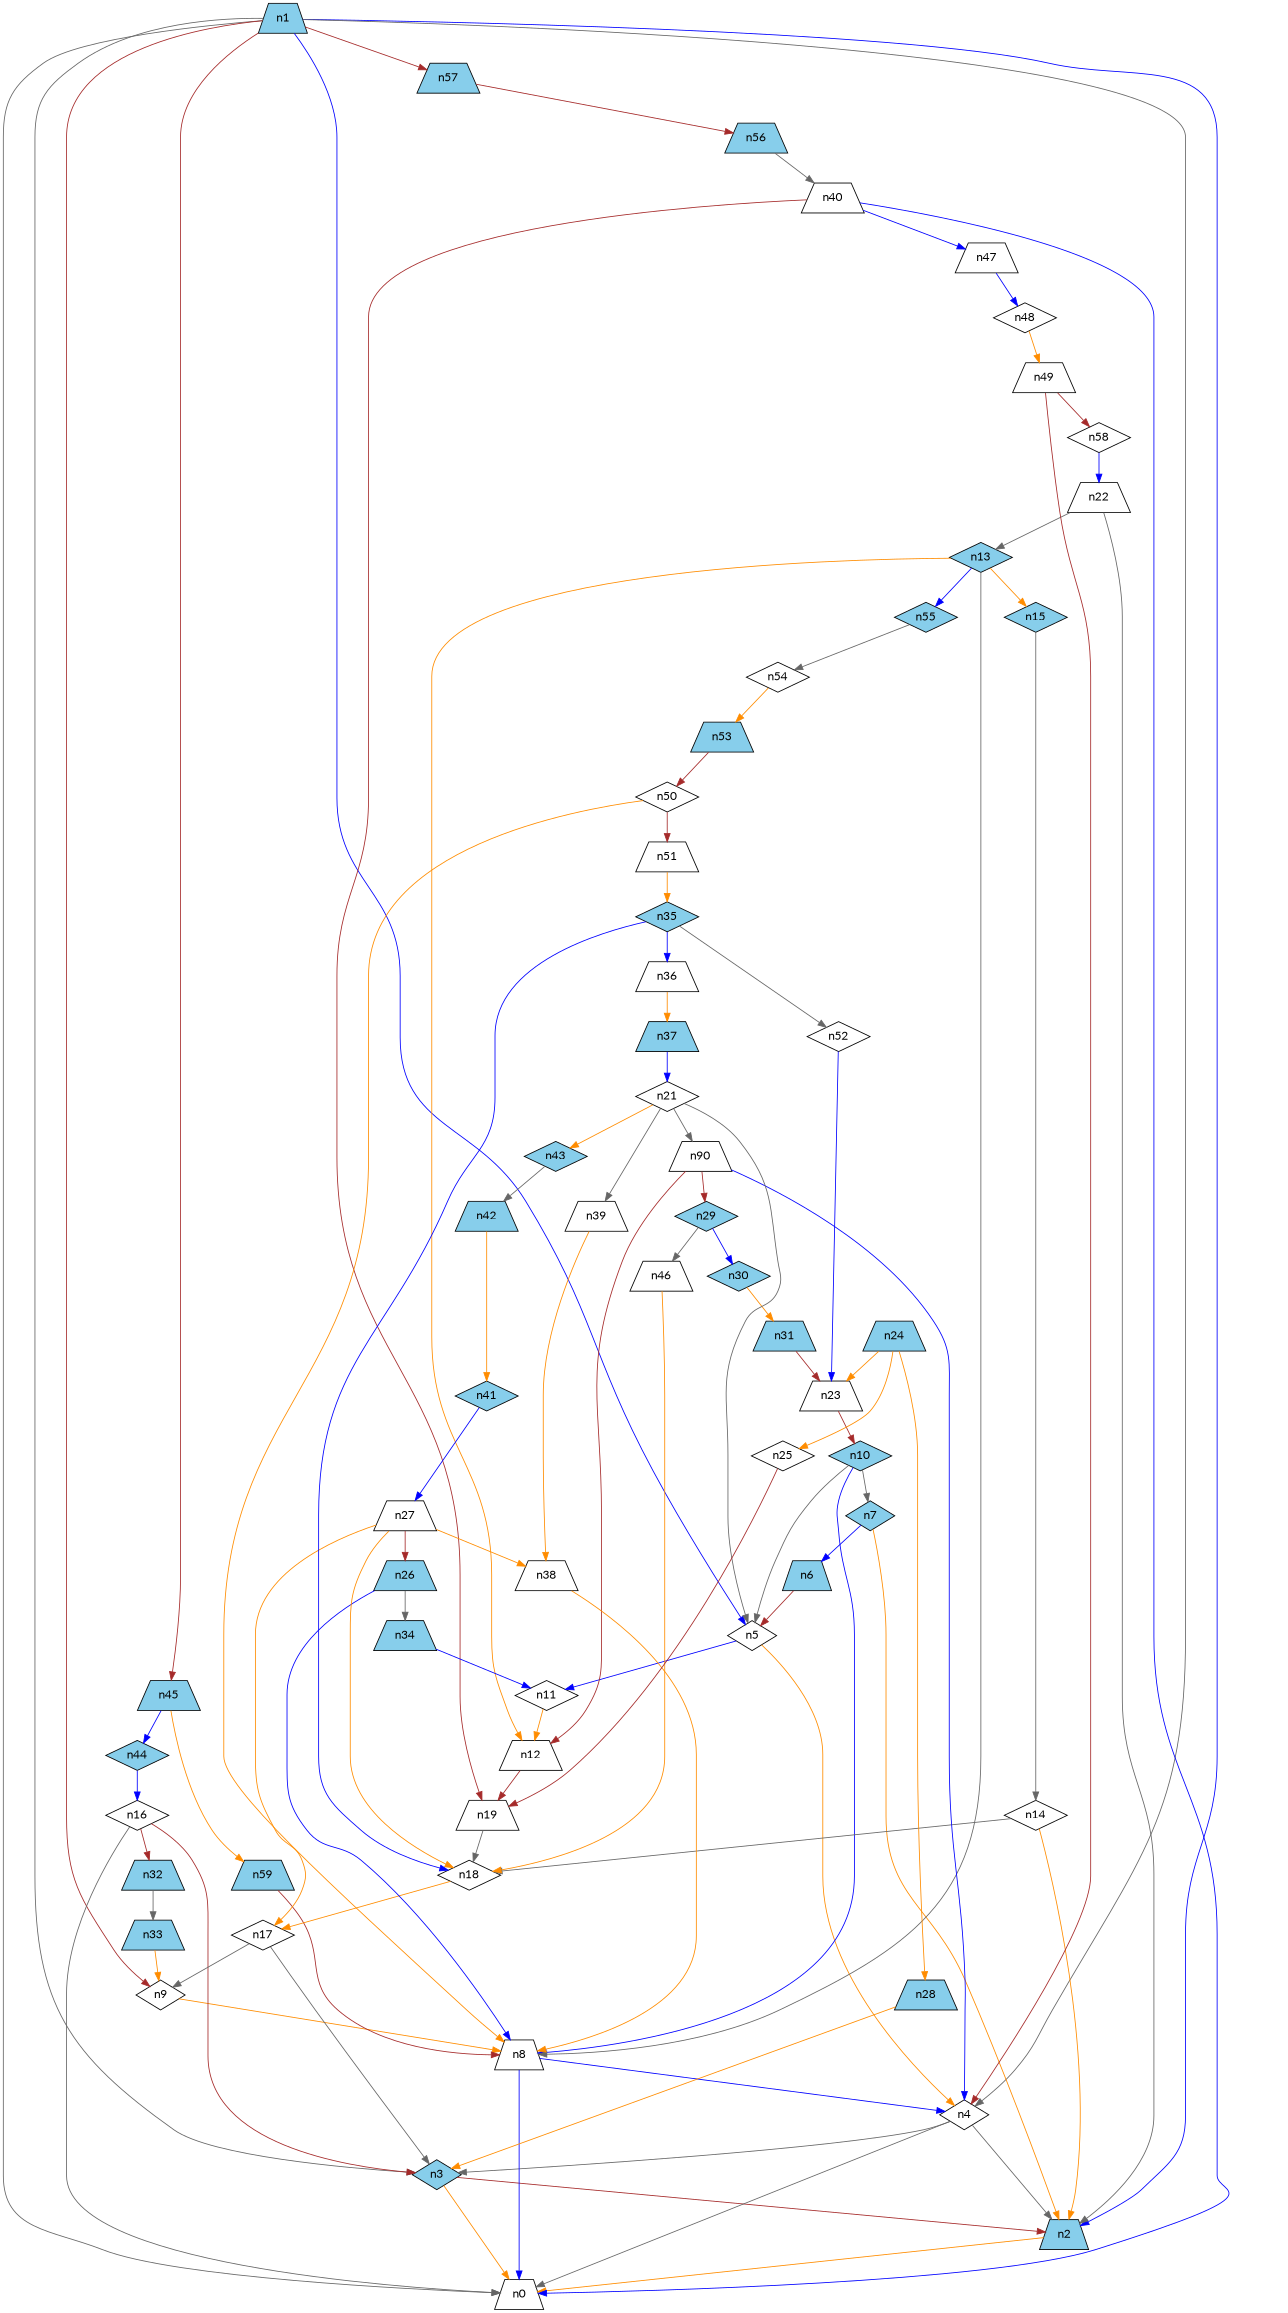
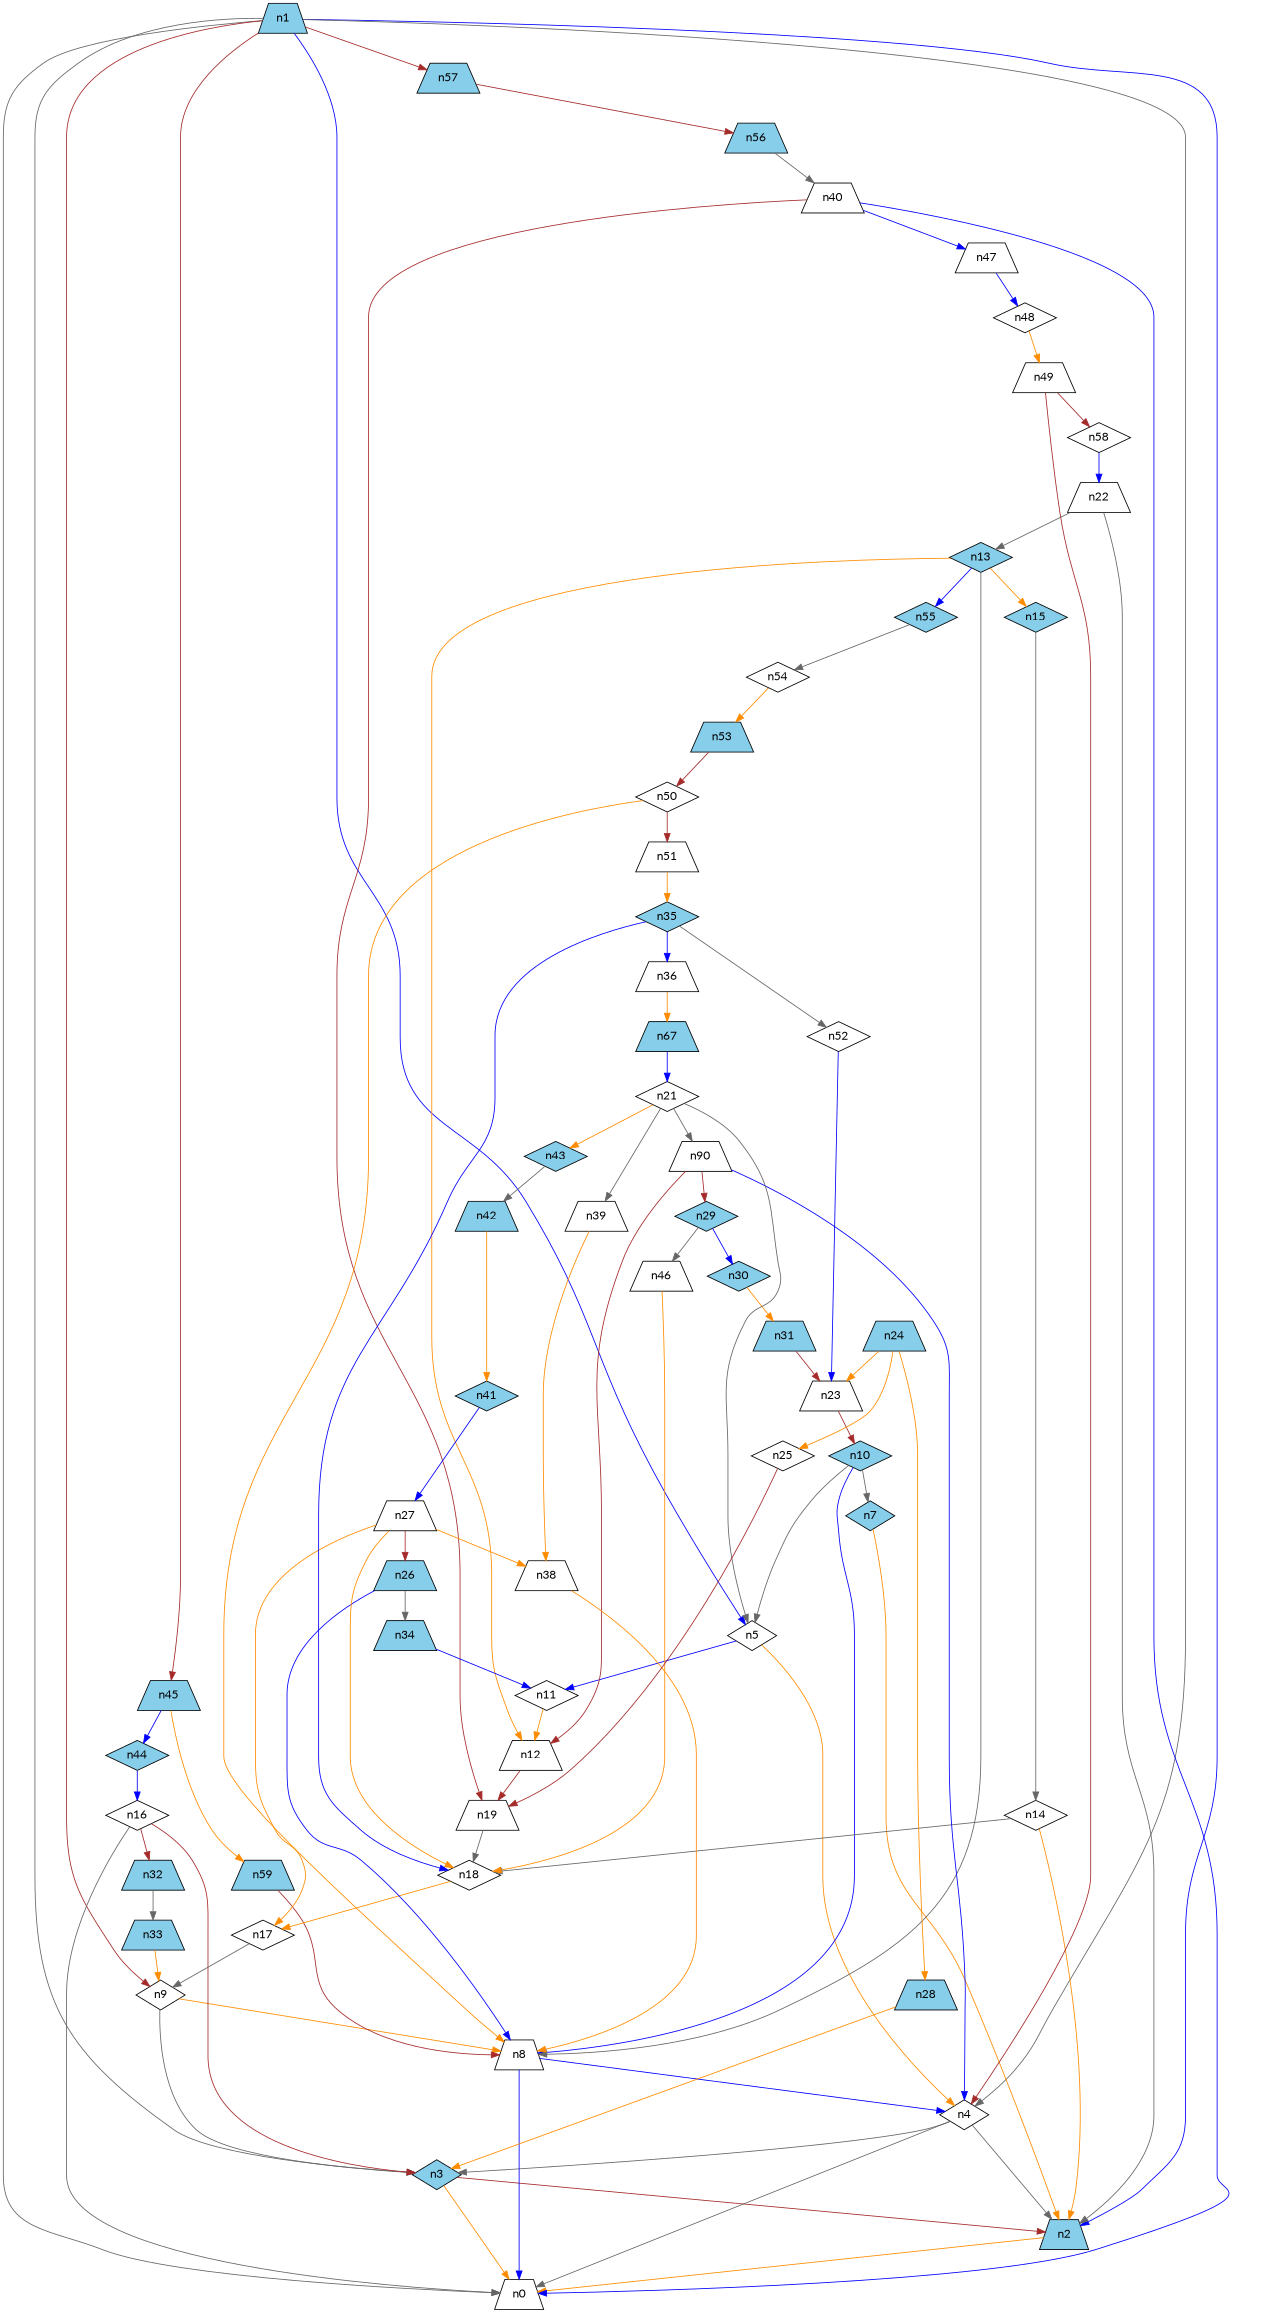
(667, 1037) -> (667, 1037)
(807, 1576) -> none
(346, 2053) -> (211, 2139)
